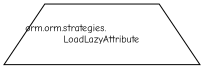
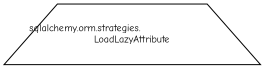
(102, 34) -> (132, 34)
